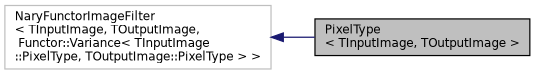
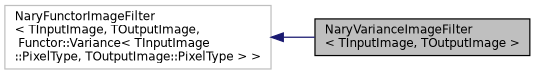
(422, 37) -> (422, 37)
